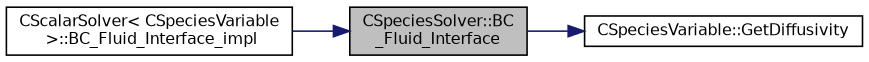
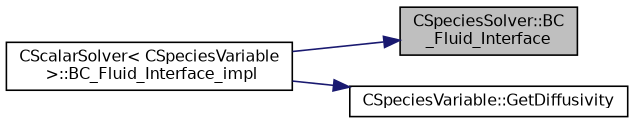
(548, 31) -> (313, 83)
